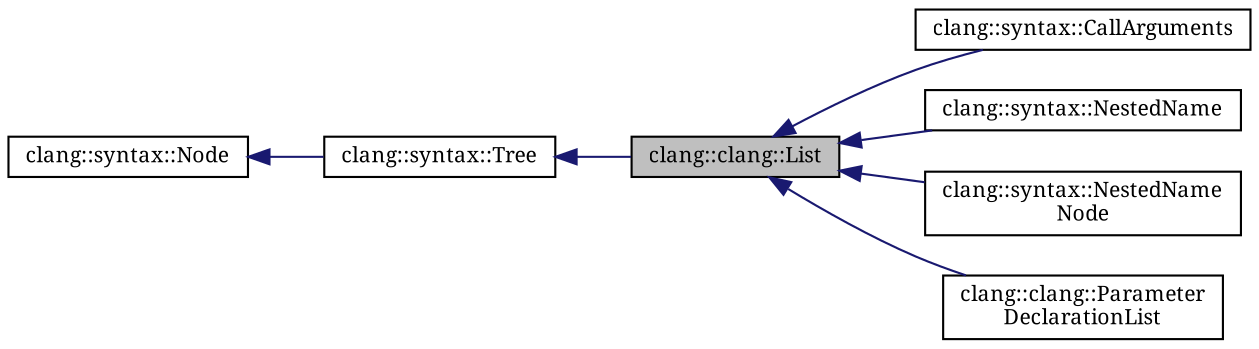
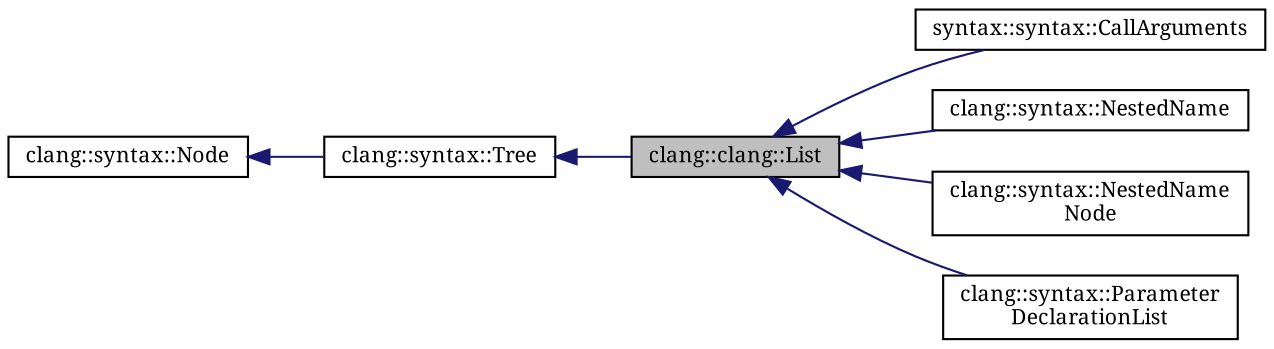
(1083, 30) -> (1090, 30)
(1083, 307) -> (1090, 307)
